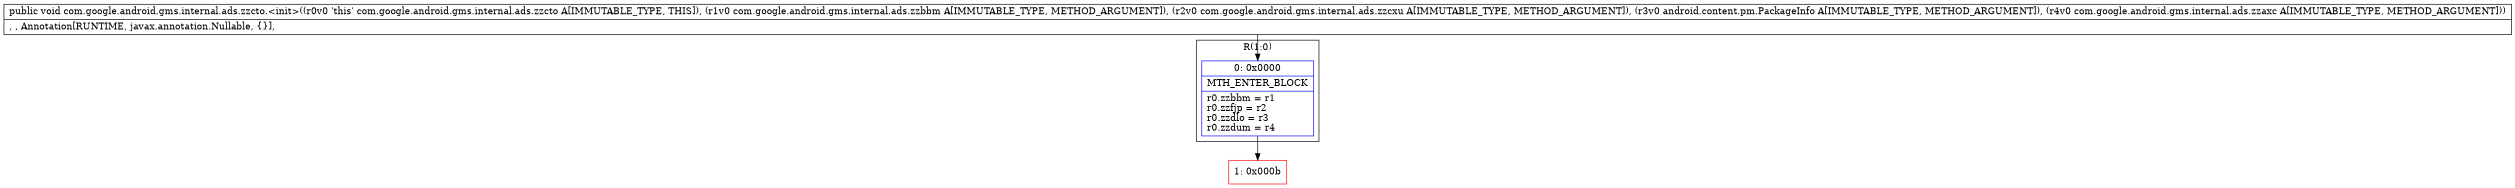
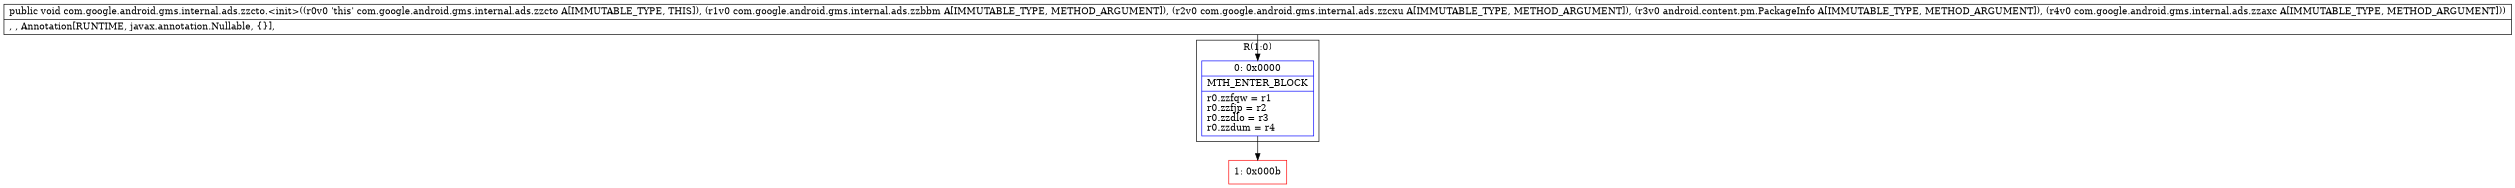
(1241, 98) -> (1240, 98)
